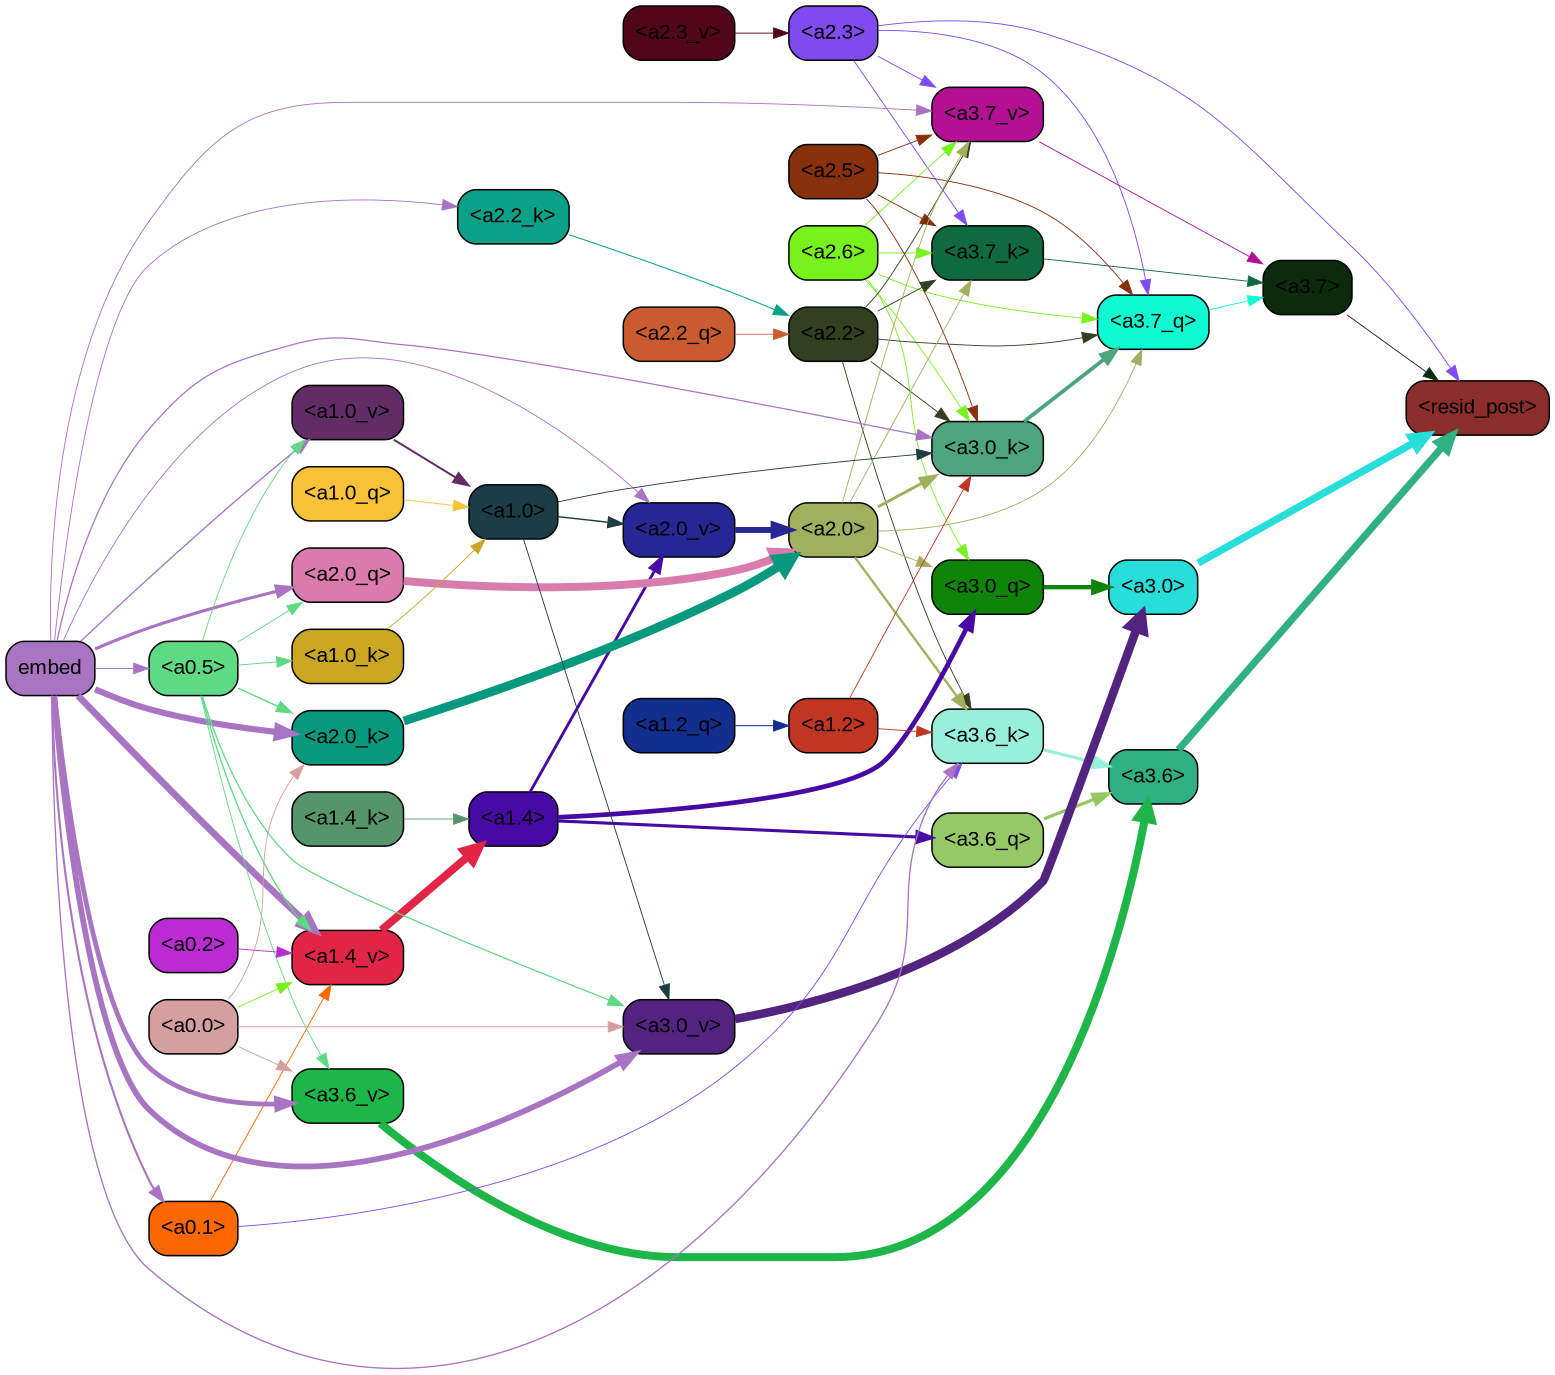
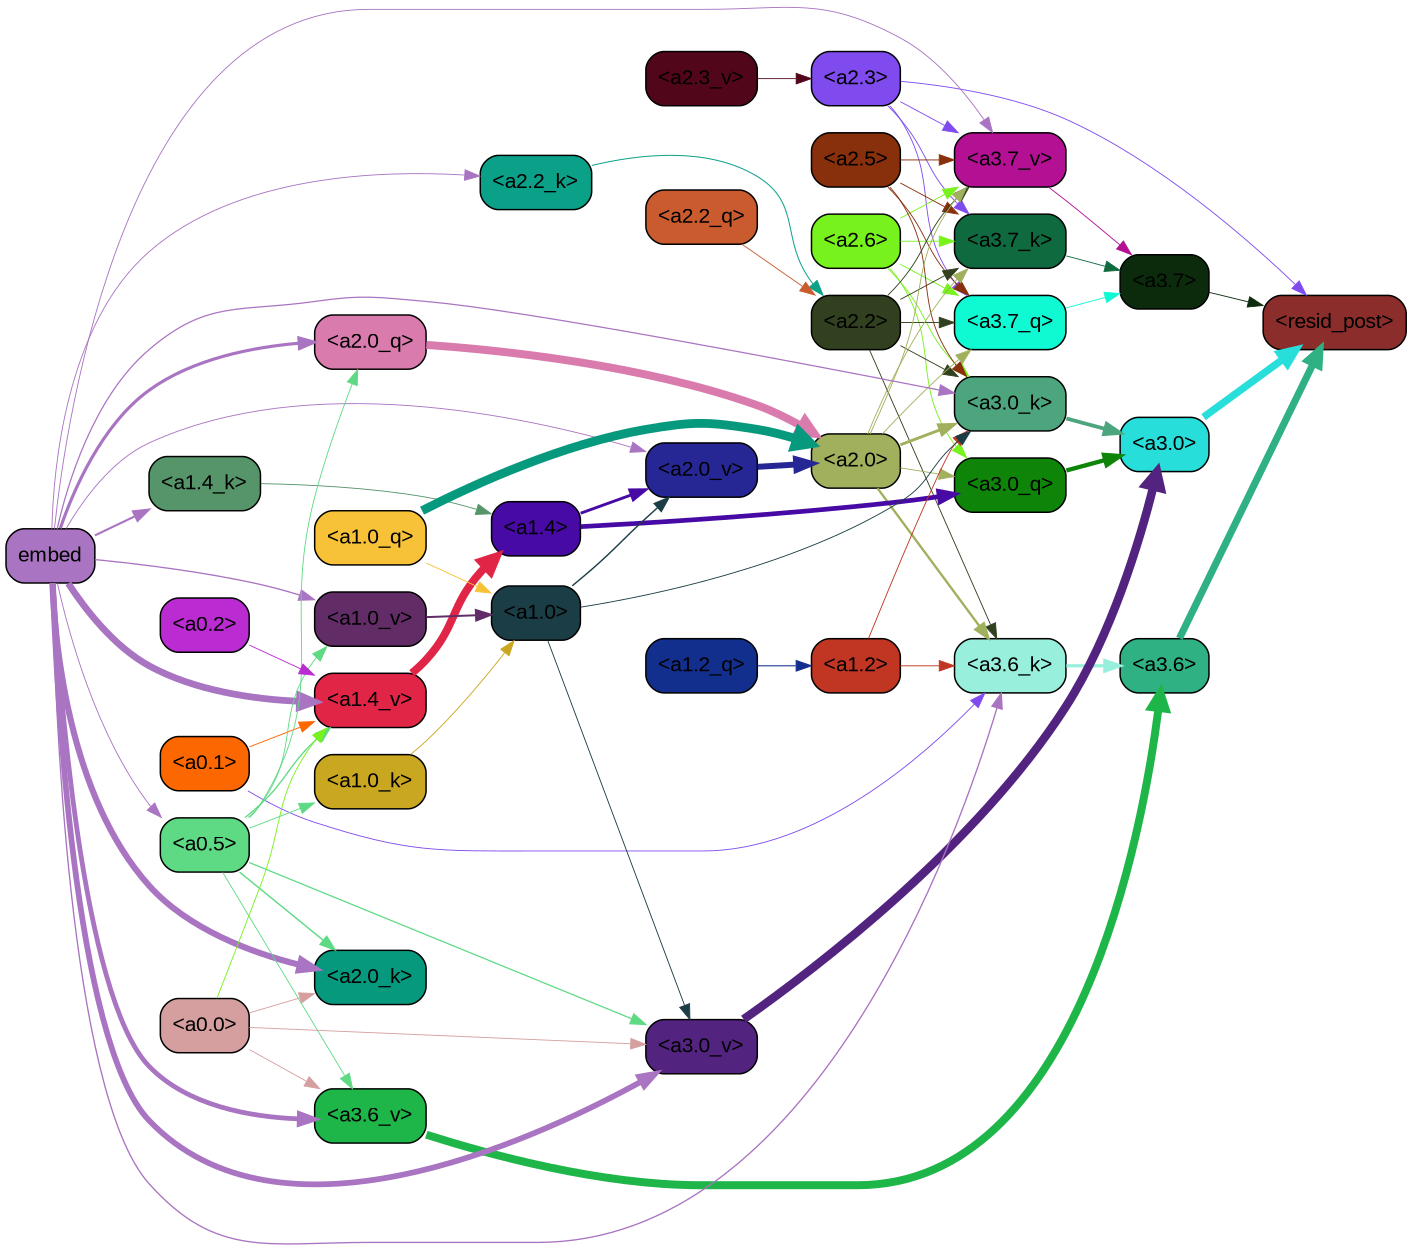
(1064, 390) -> (1086, 424)
(596, 653) -> (623, 434)
(988, 840) -> none
(77, 948) -> (115, 526)
